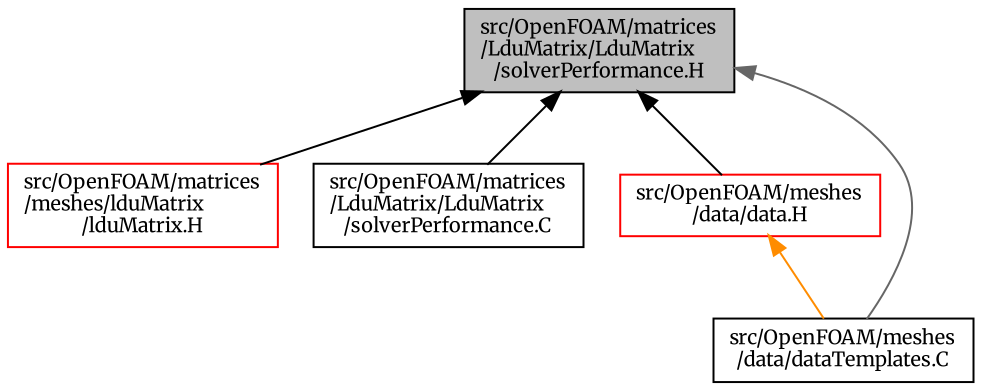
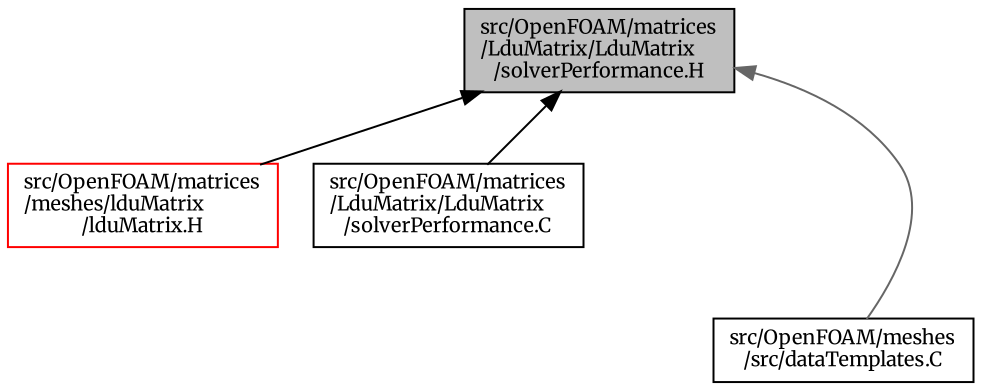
(750, 205) -> none
(844, 350) -> (844, 350)
